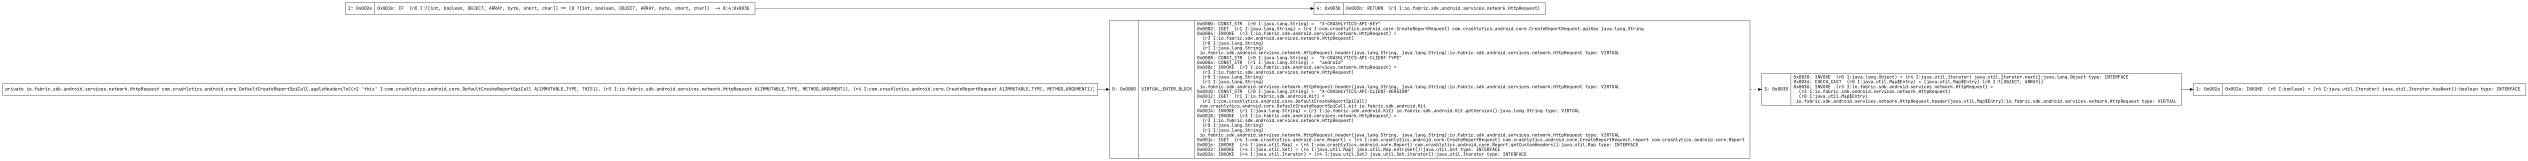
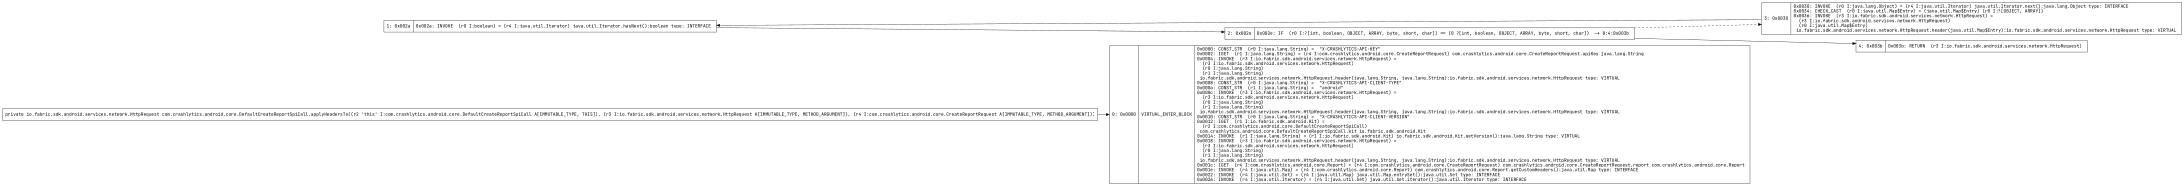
none -> (969, 30)
(1754, 89) -> (1696, 26)
